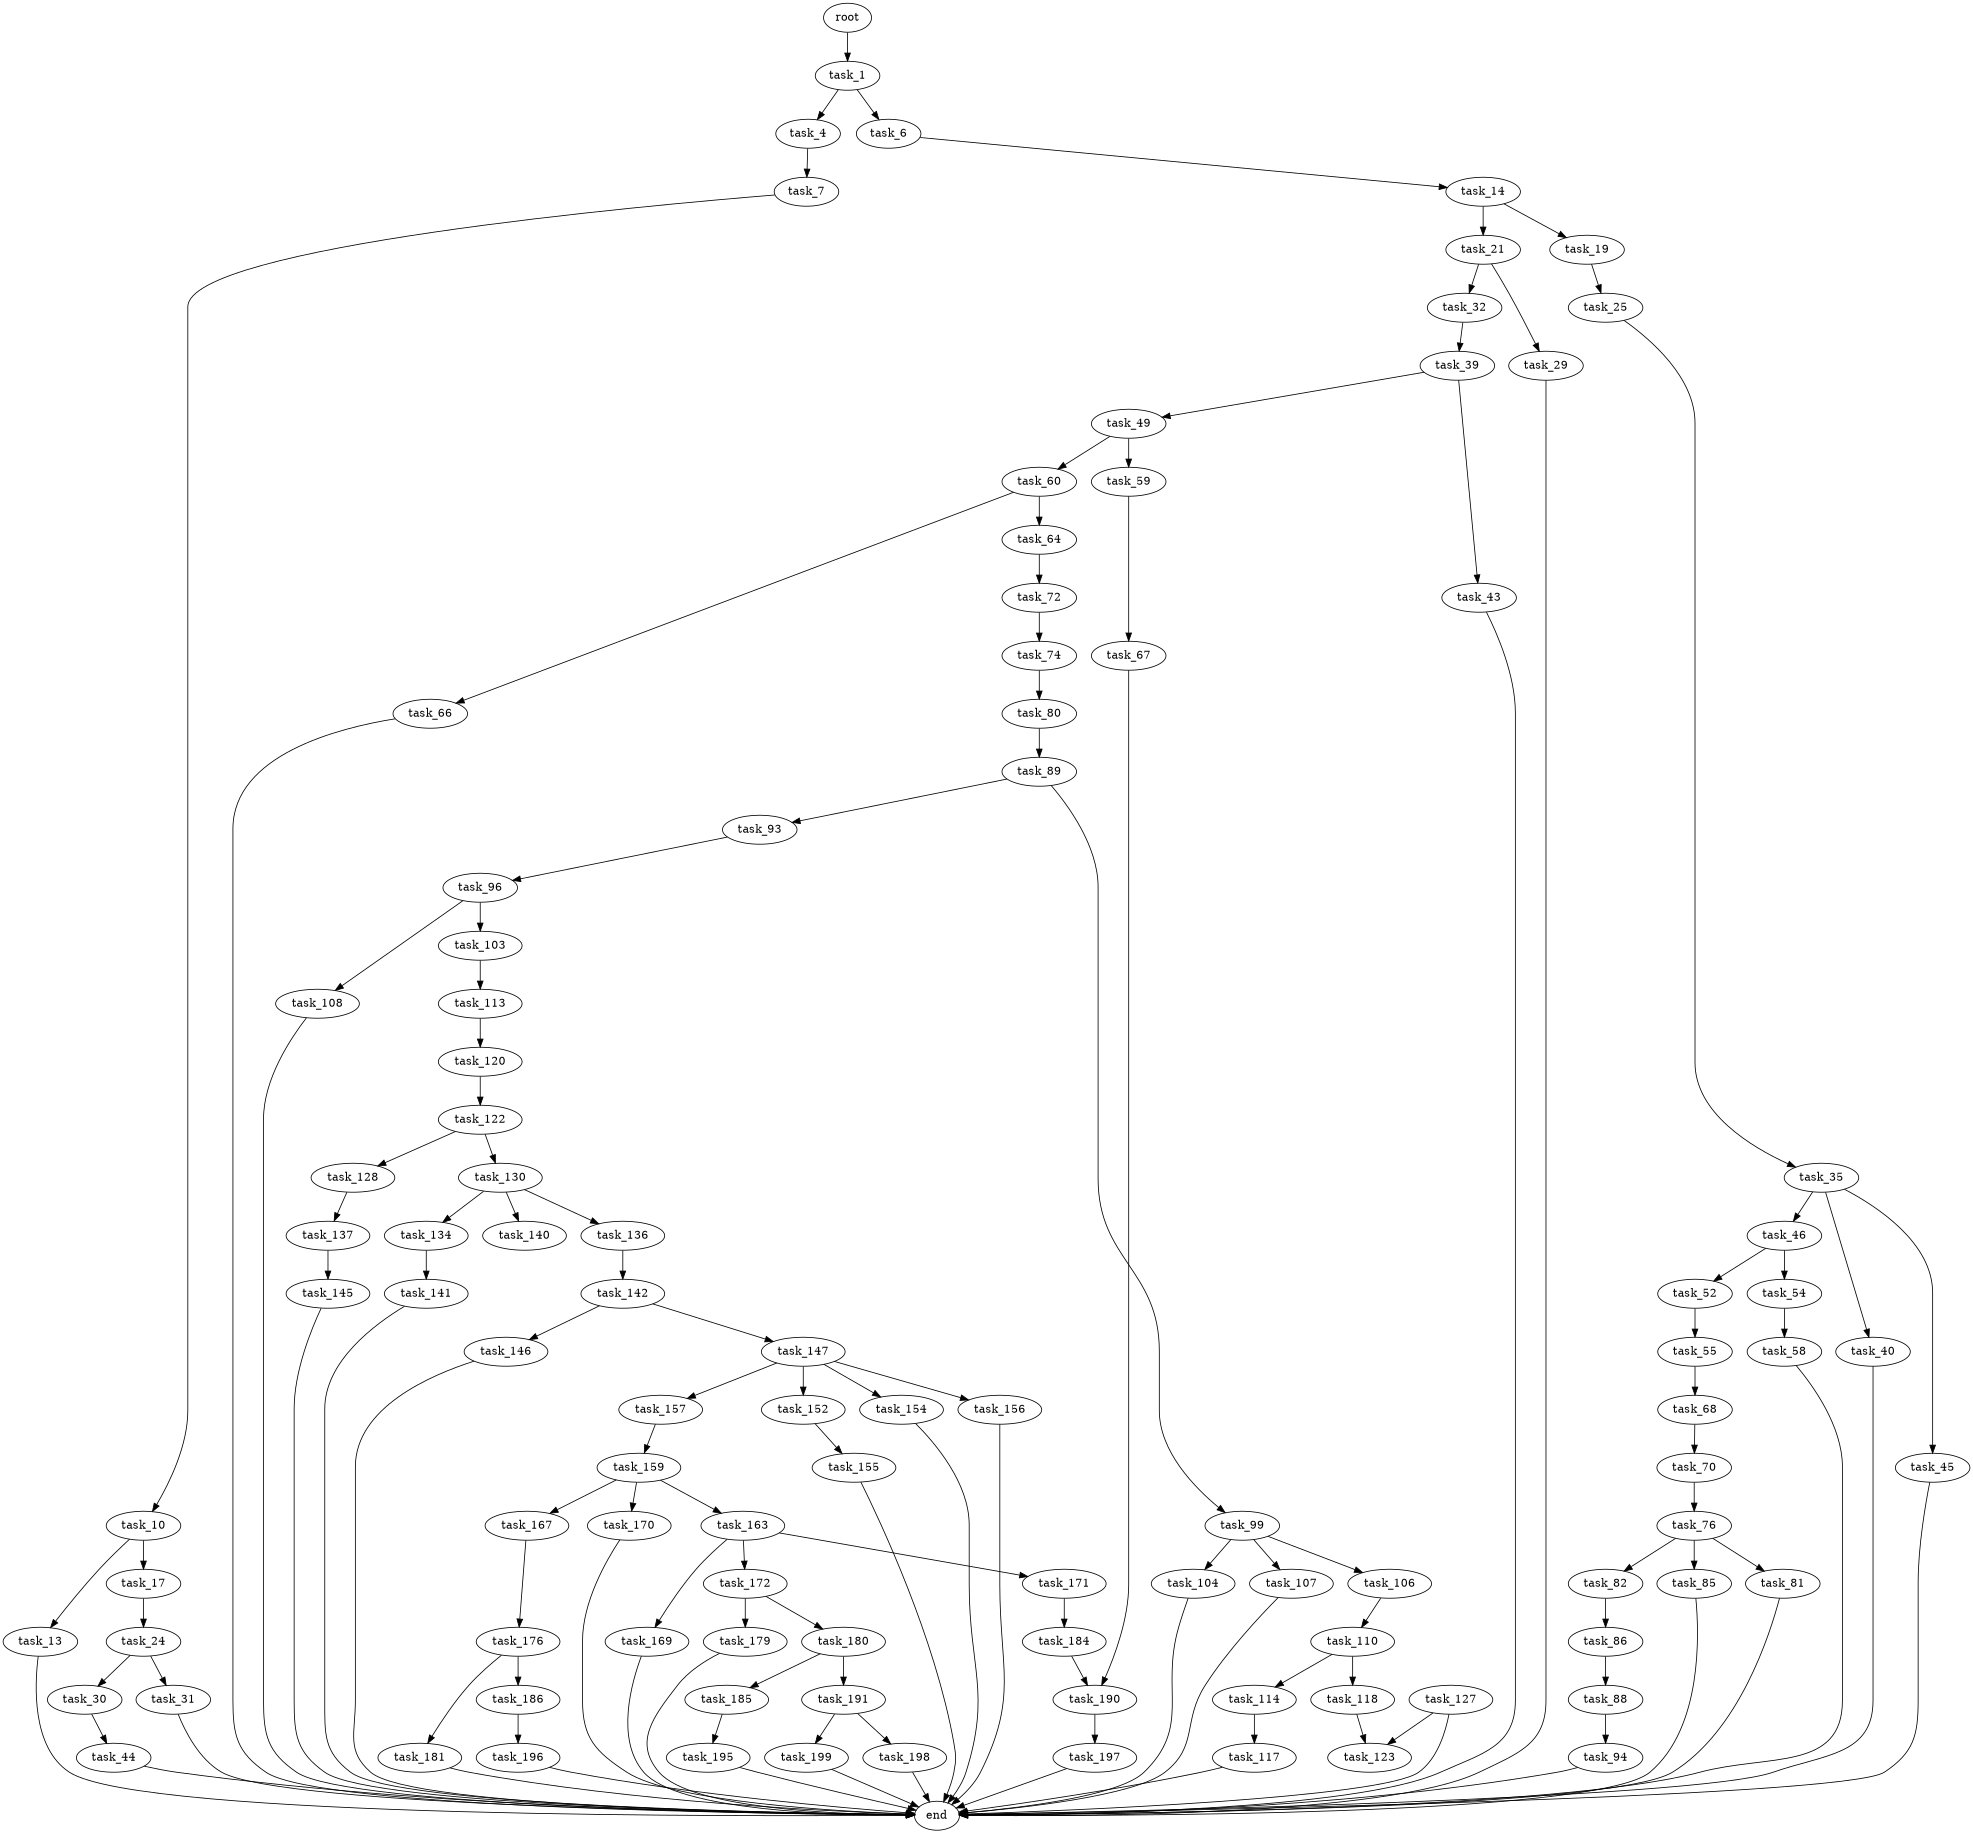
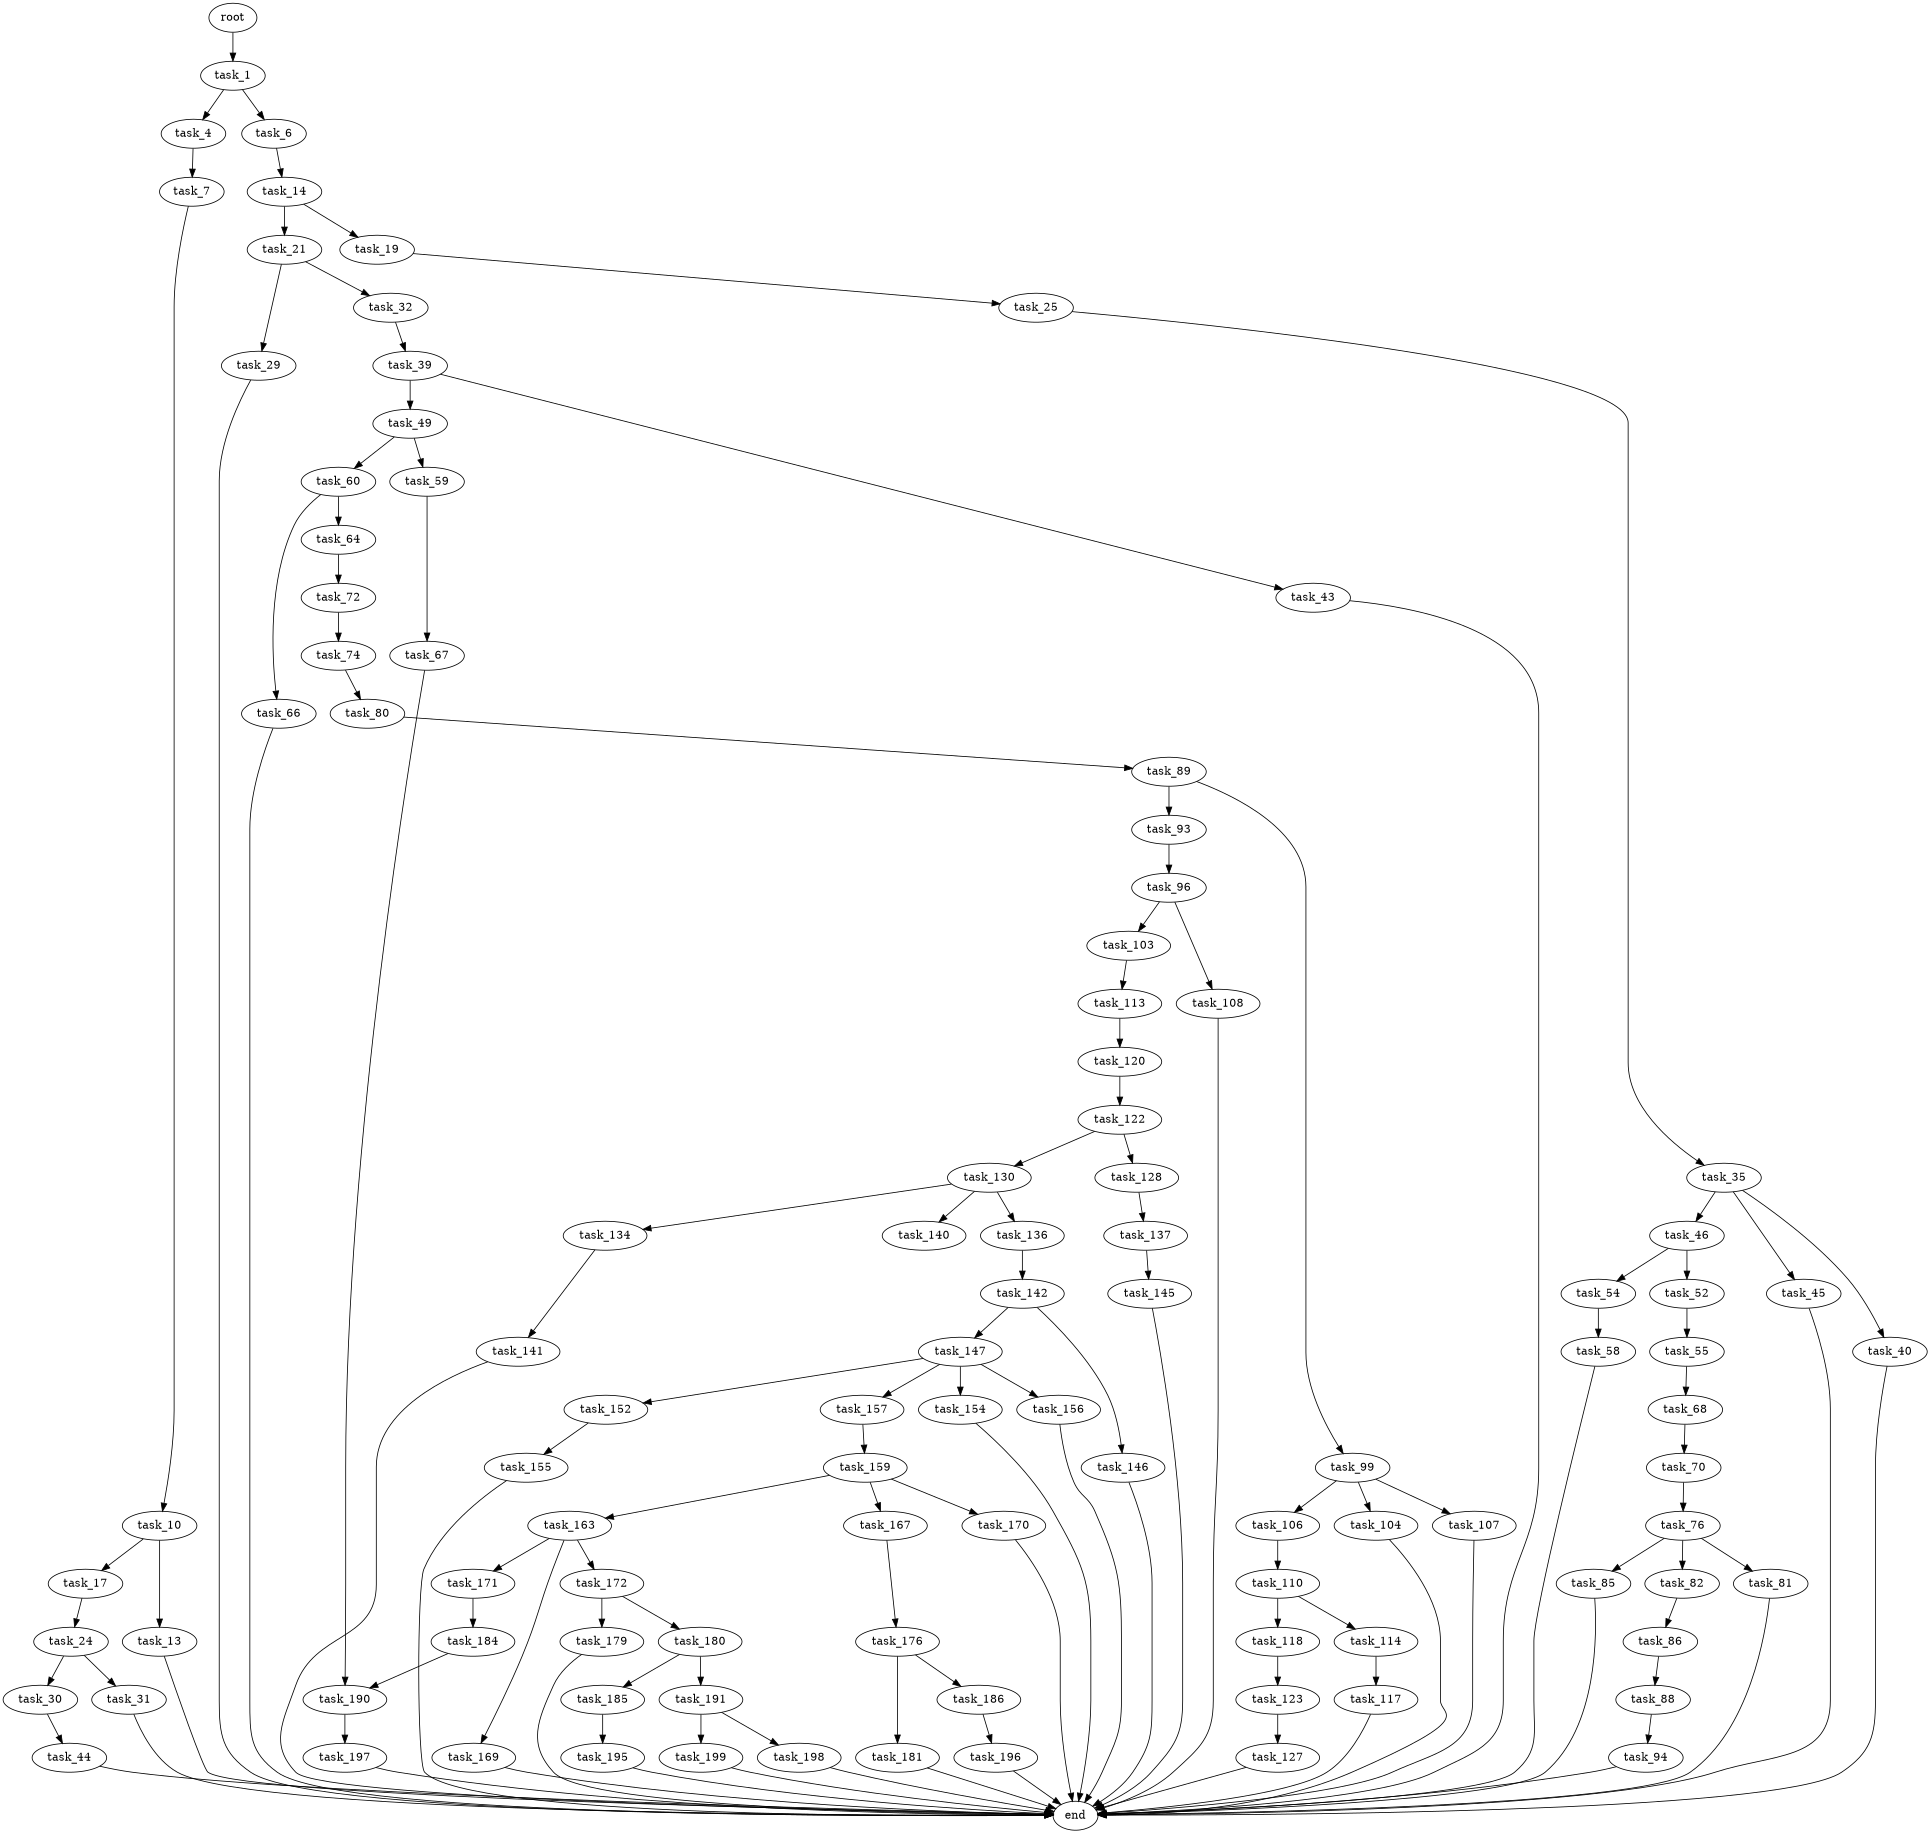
(1414, 1726) -> (1278, 1725)
